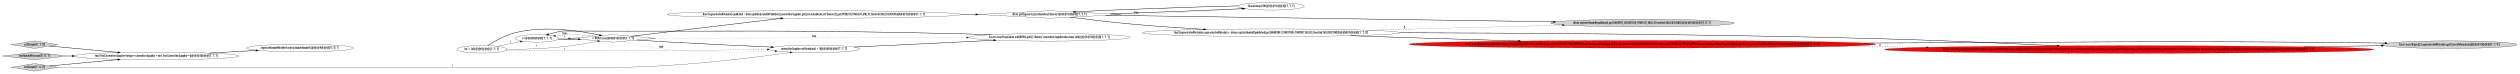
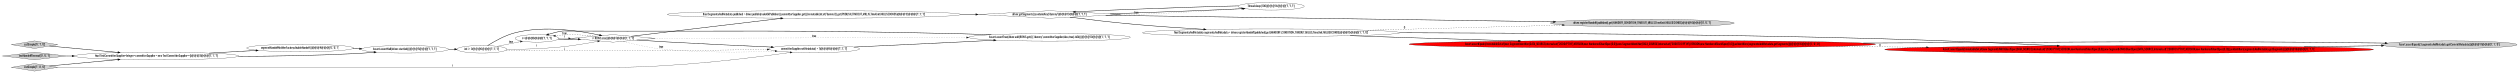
(511, 42) -> (511, 42)
none -> (405, 49)
